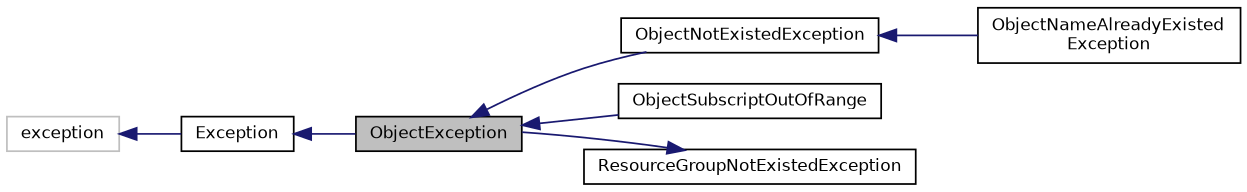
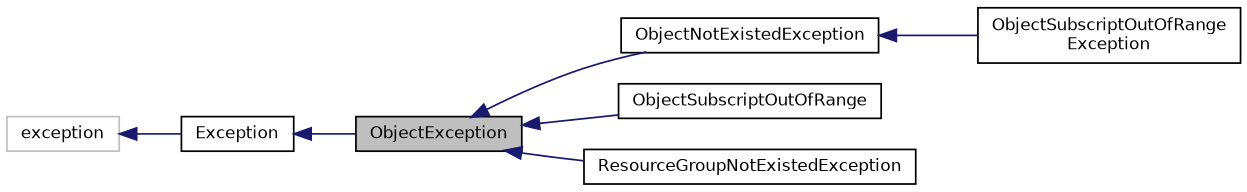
(1109, 35) -> (1109, 35)
(595, 139) -> (552, 157)
